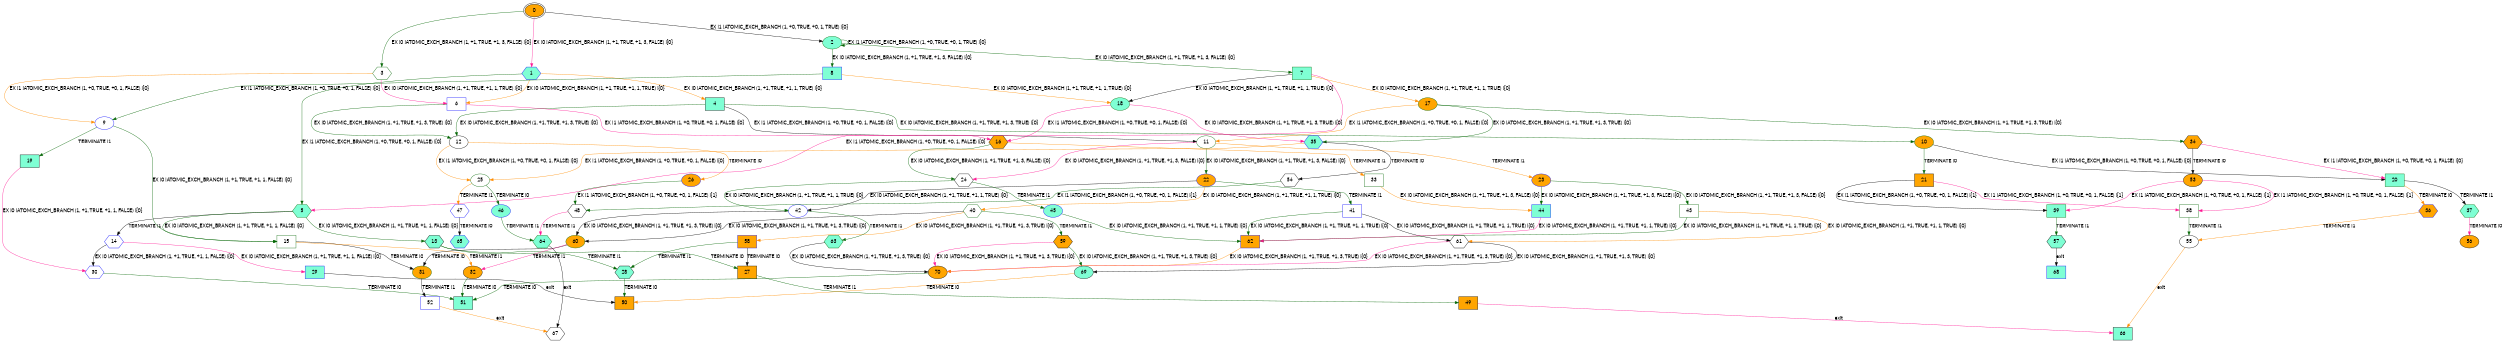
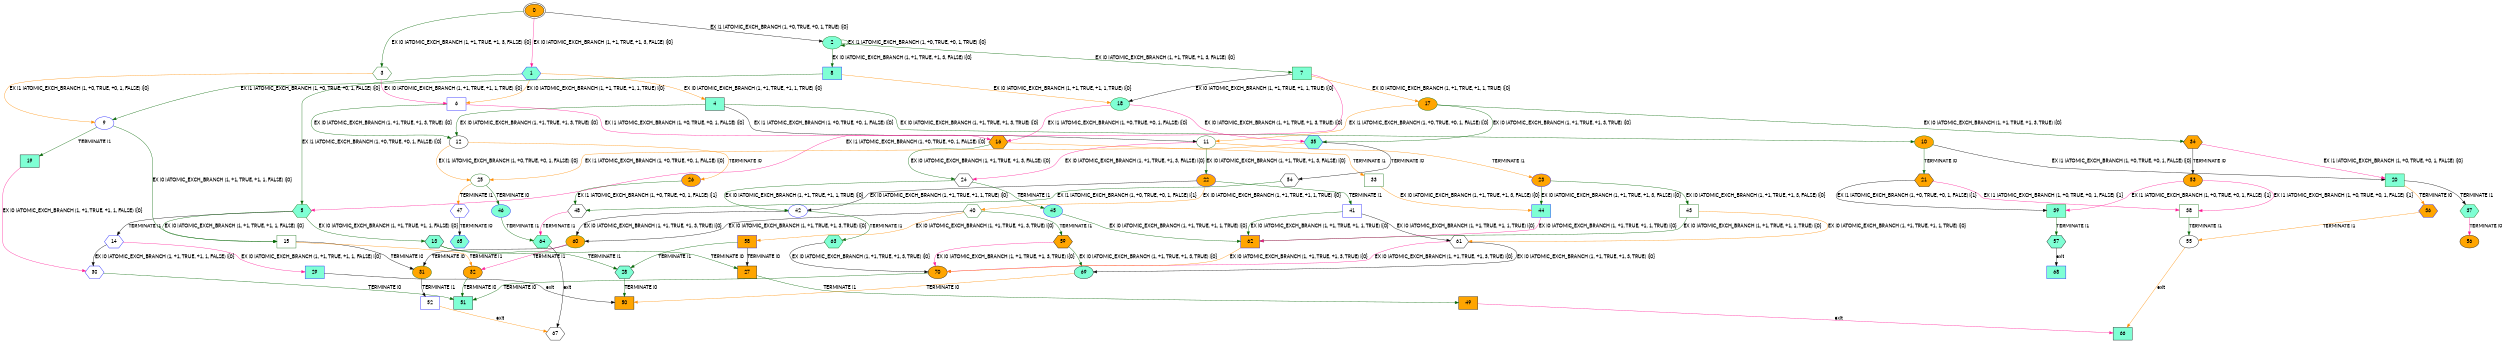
(1924, 180) -> (1924, 180)
